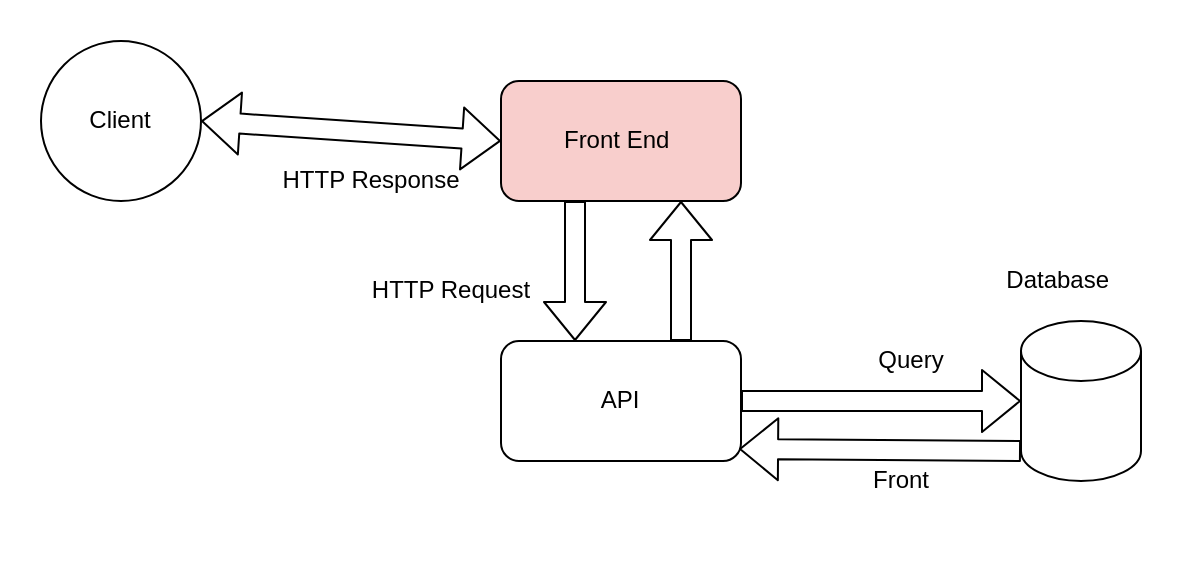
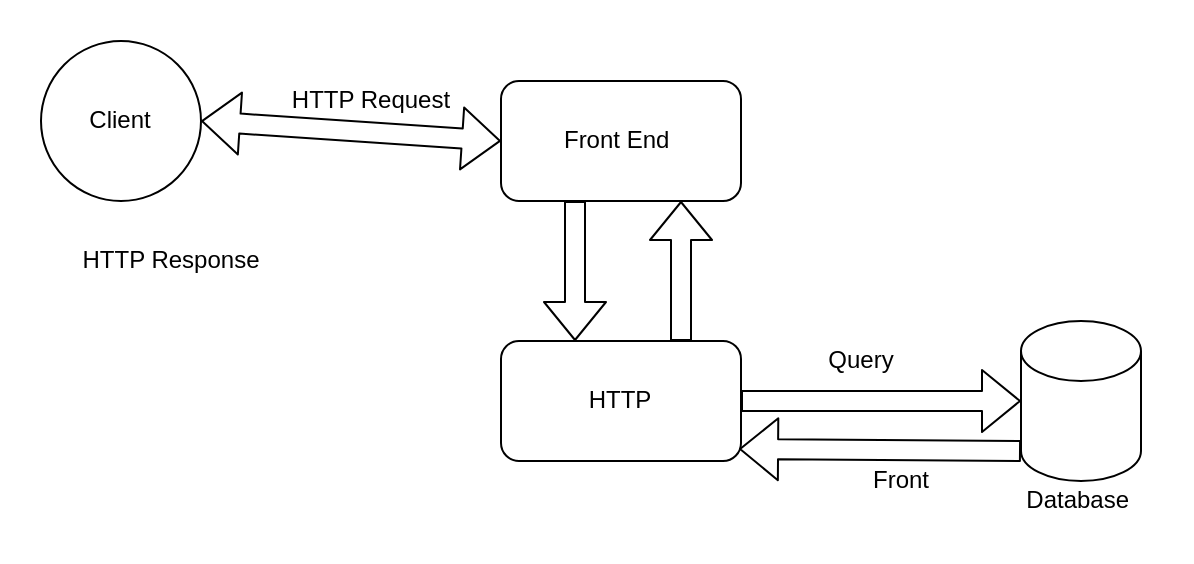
(621, 141) -> (621, 141)
(371, 181) -> (171, 261)
(1061, 281) -> (1081, 501)
(451, 291) -> (371, 101)
(911, 361) -> (861, 361)
(621, 401) -> (621, 401)
